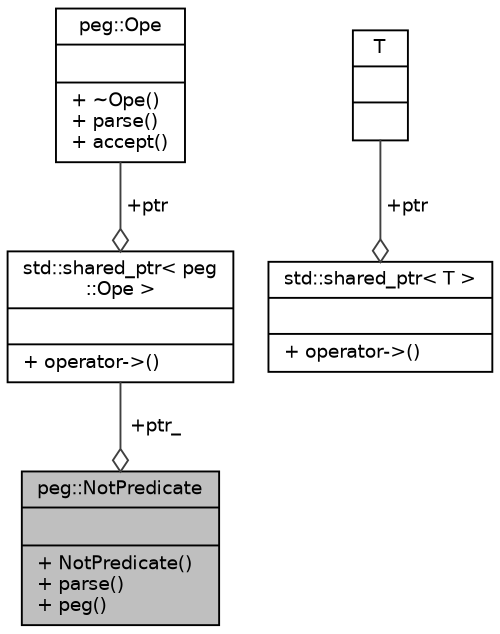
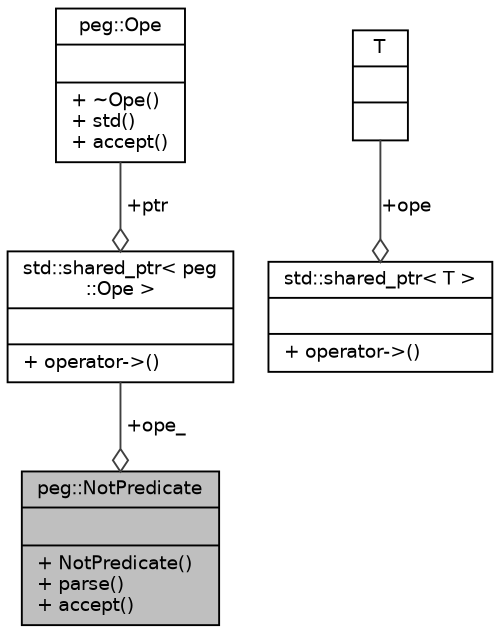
(115, 121) -> (103, 121)
(404, 207) -> (404, 207)
(154, 427) -> (154, 427)
(72, 605) -> (86, 605)
